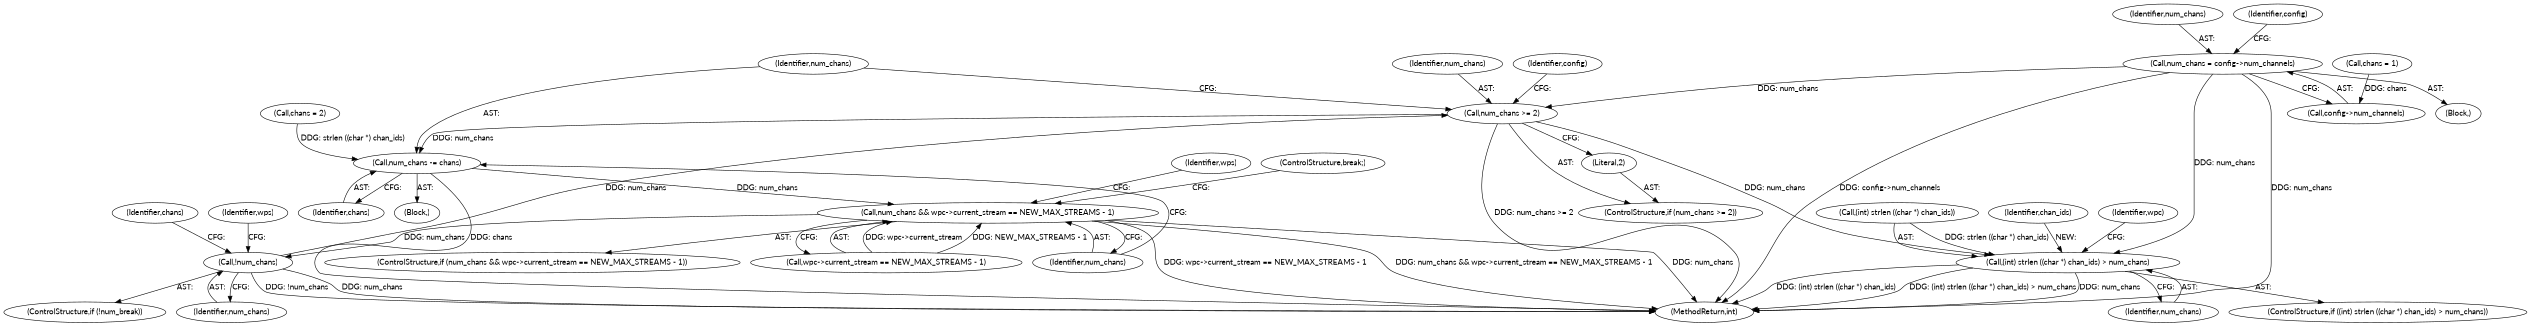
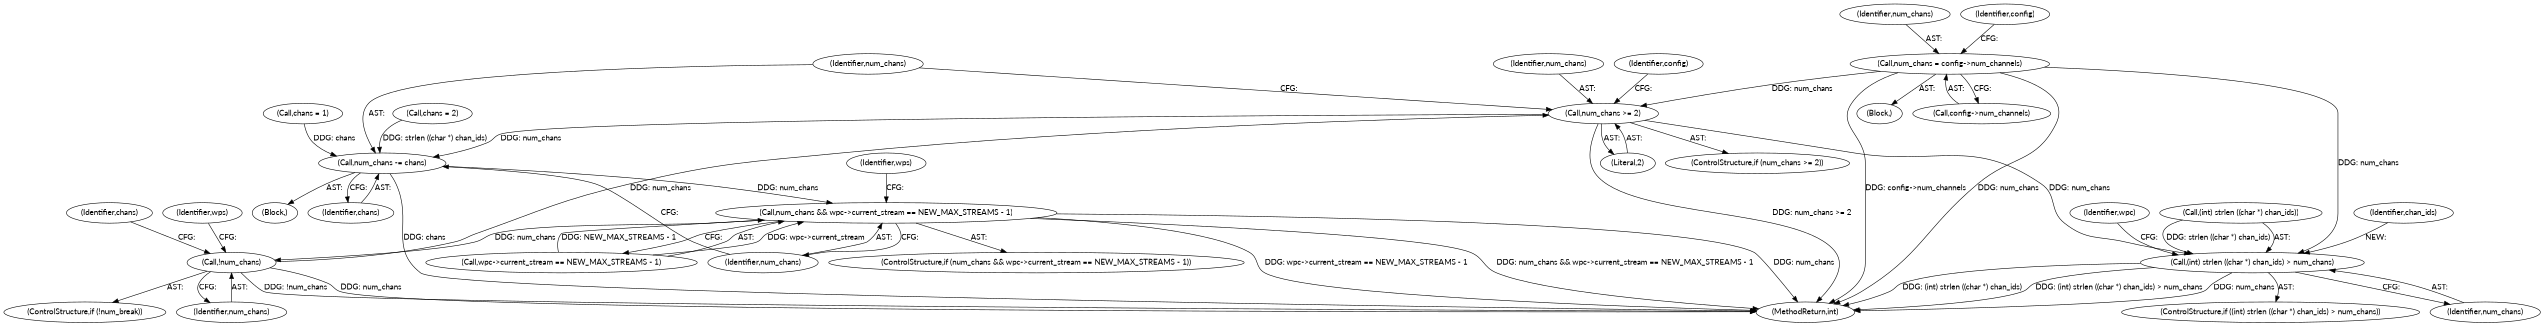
(2365, 86) -> (313, 143)
(1572, 138) -> (1613, 138)
(1323, 163) -> none
(1637, 186) -> (1625, 140)
